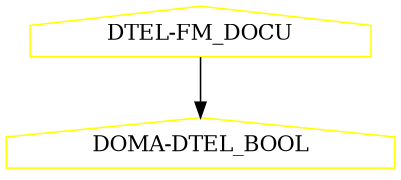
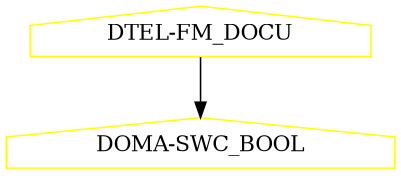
(201, 146) -> (201, 146)
